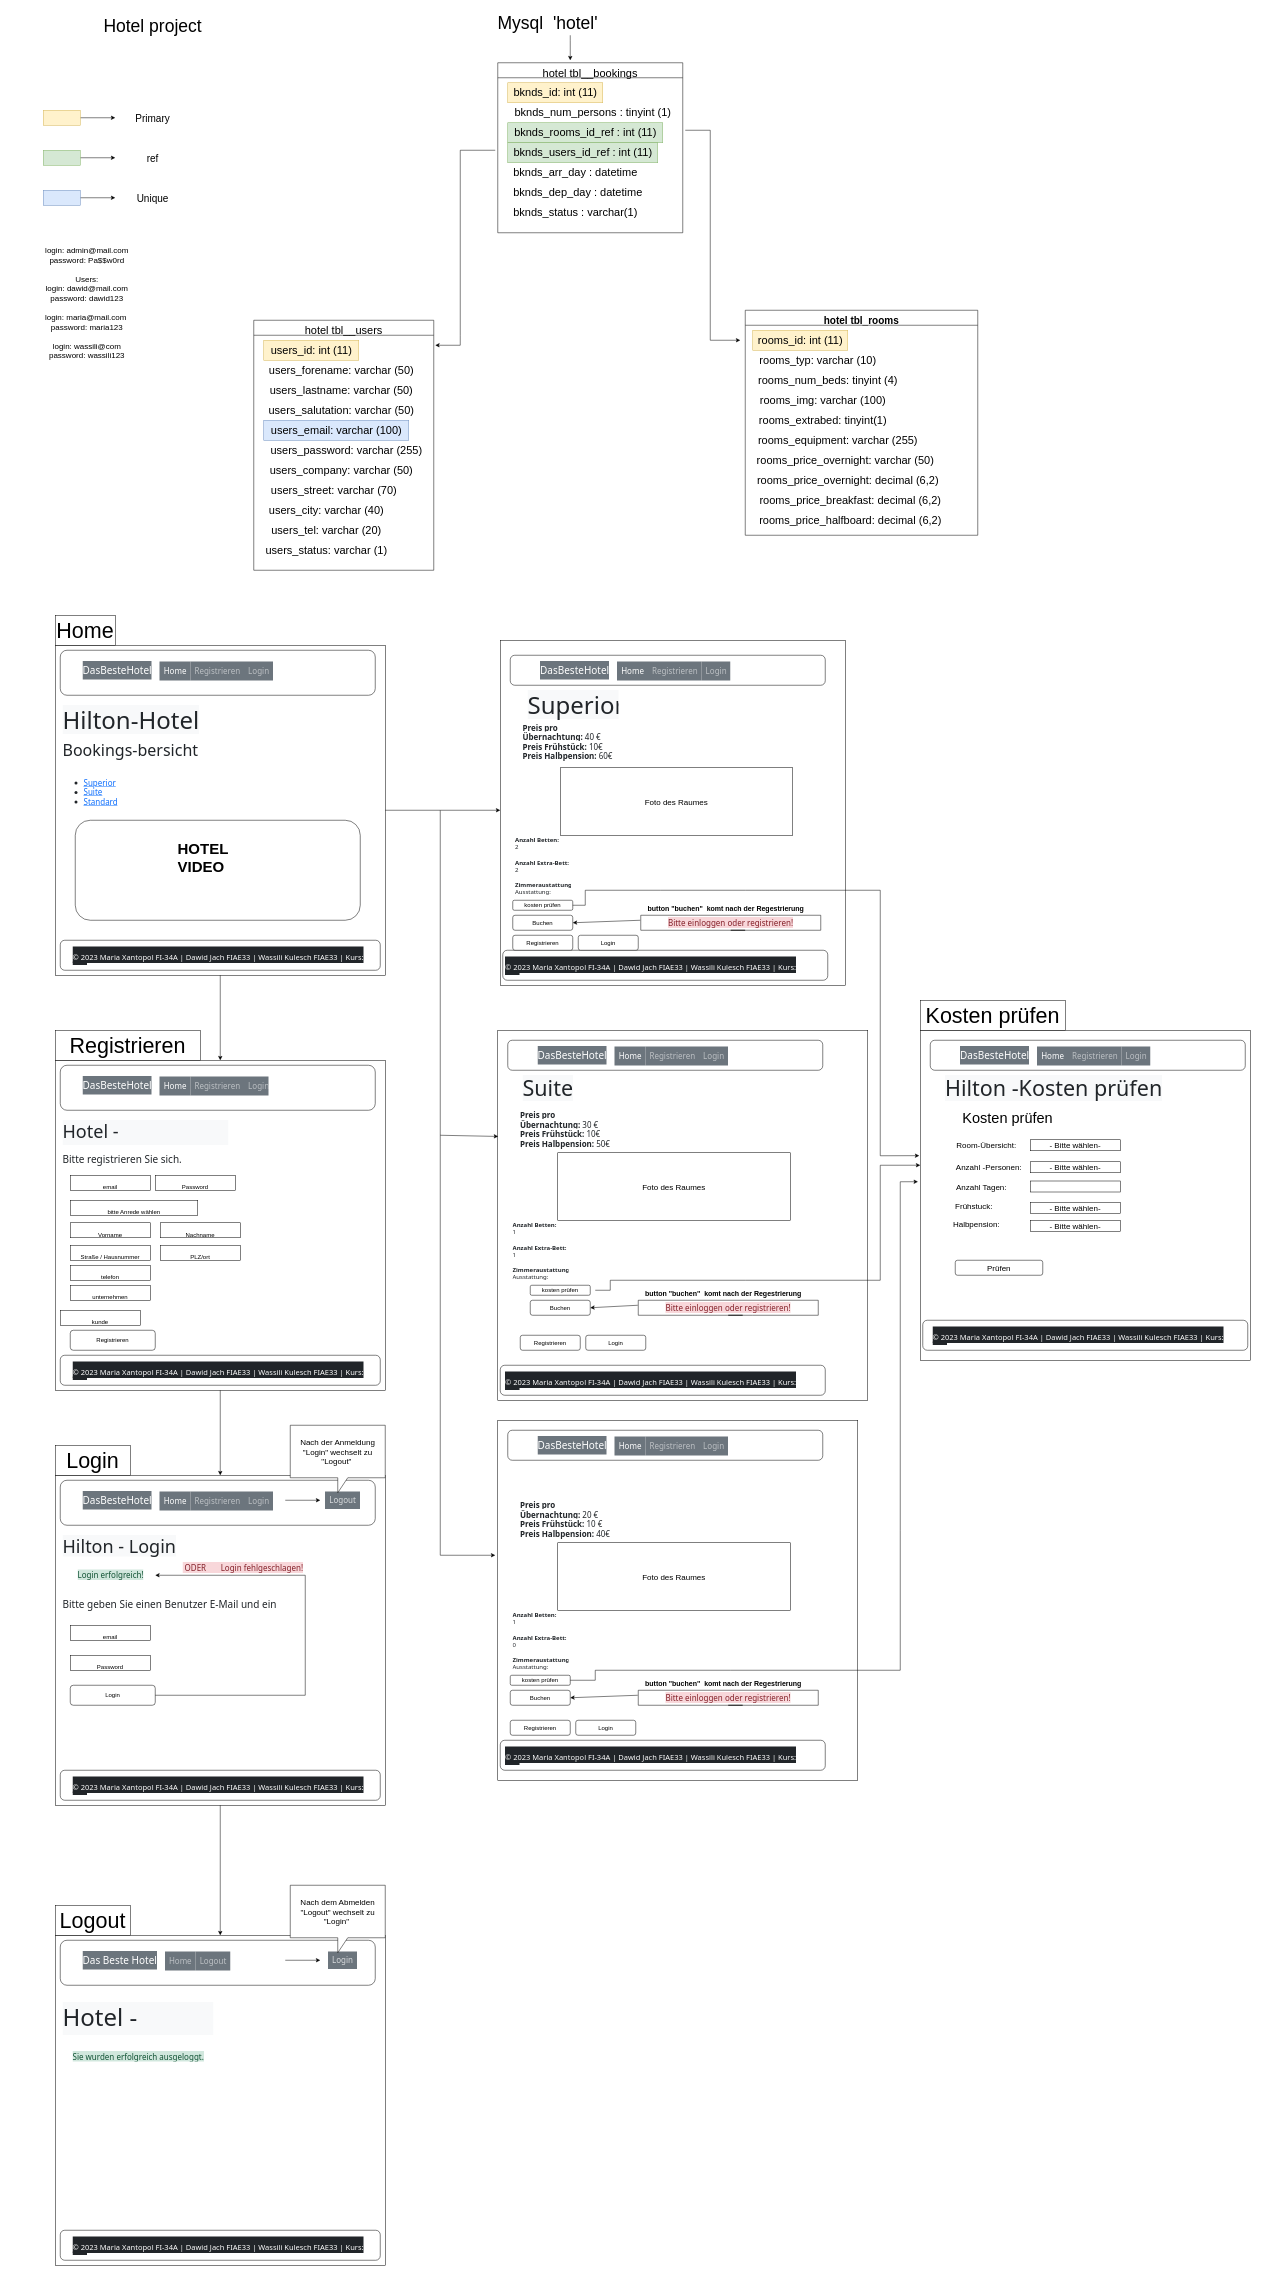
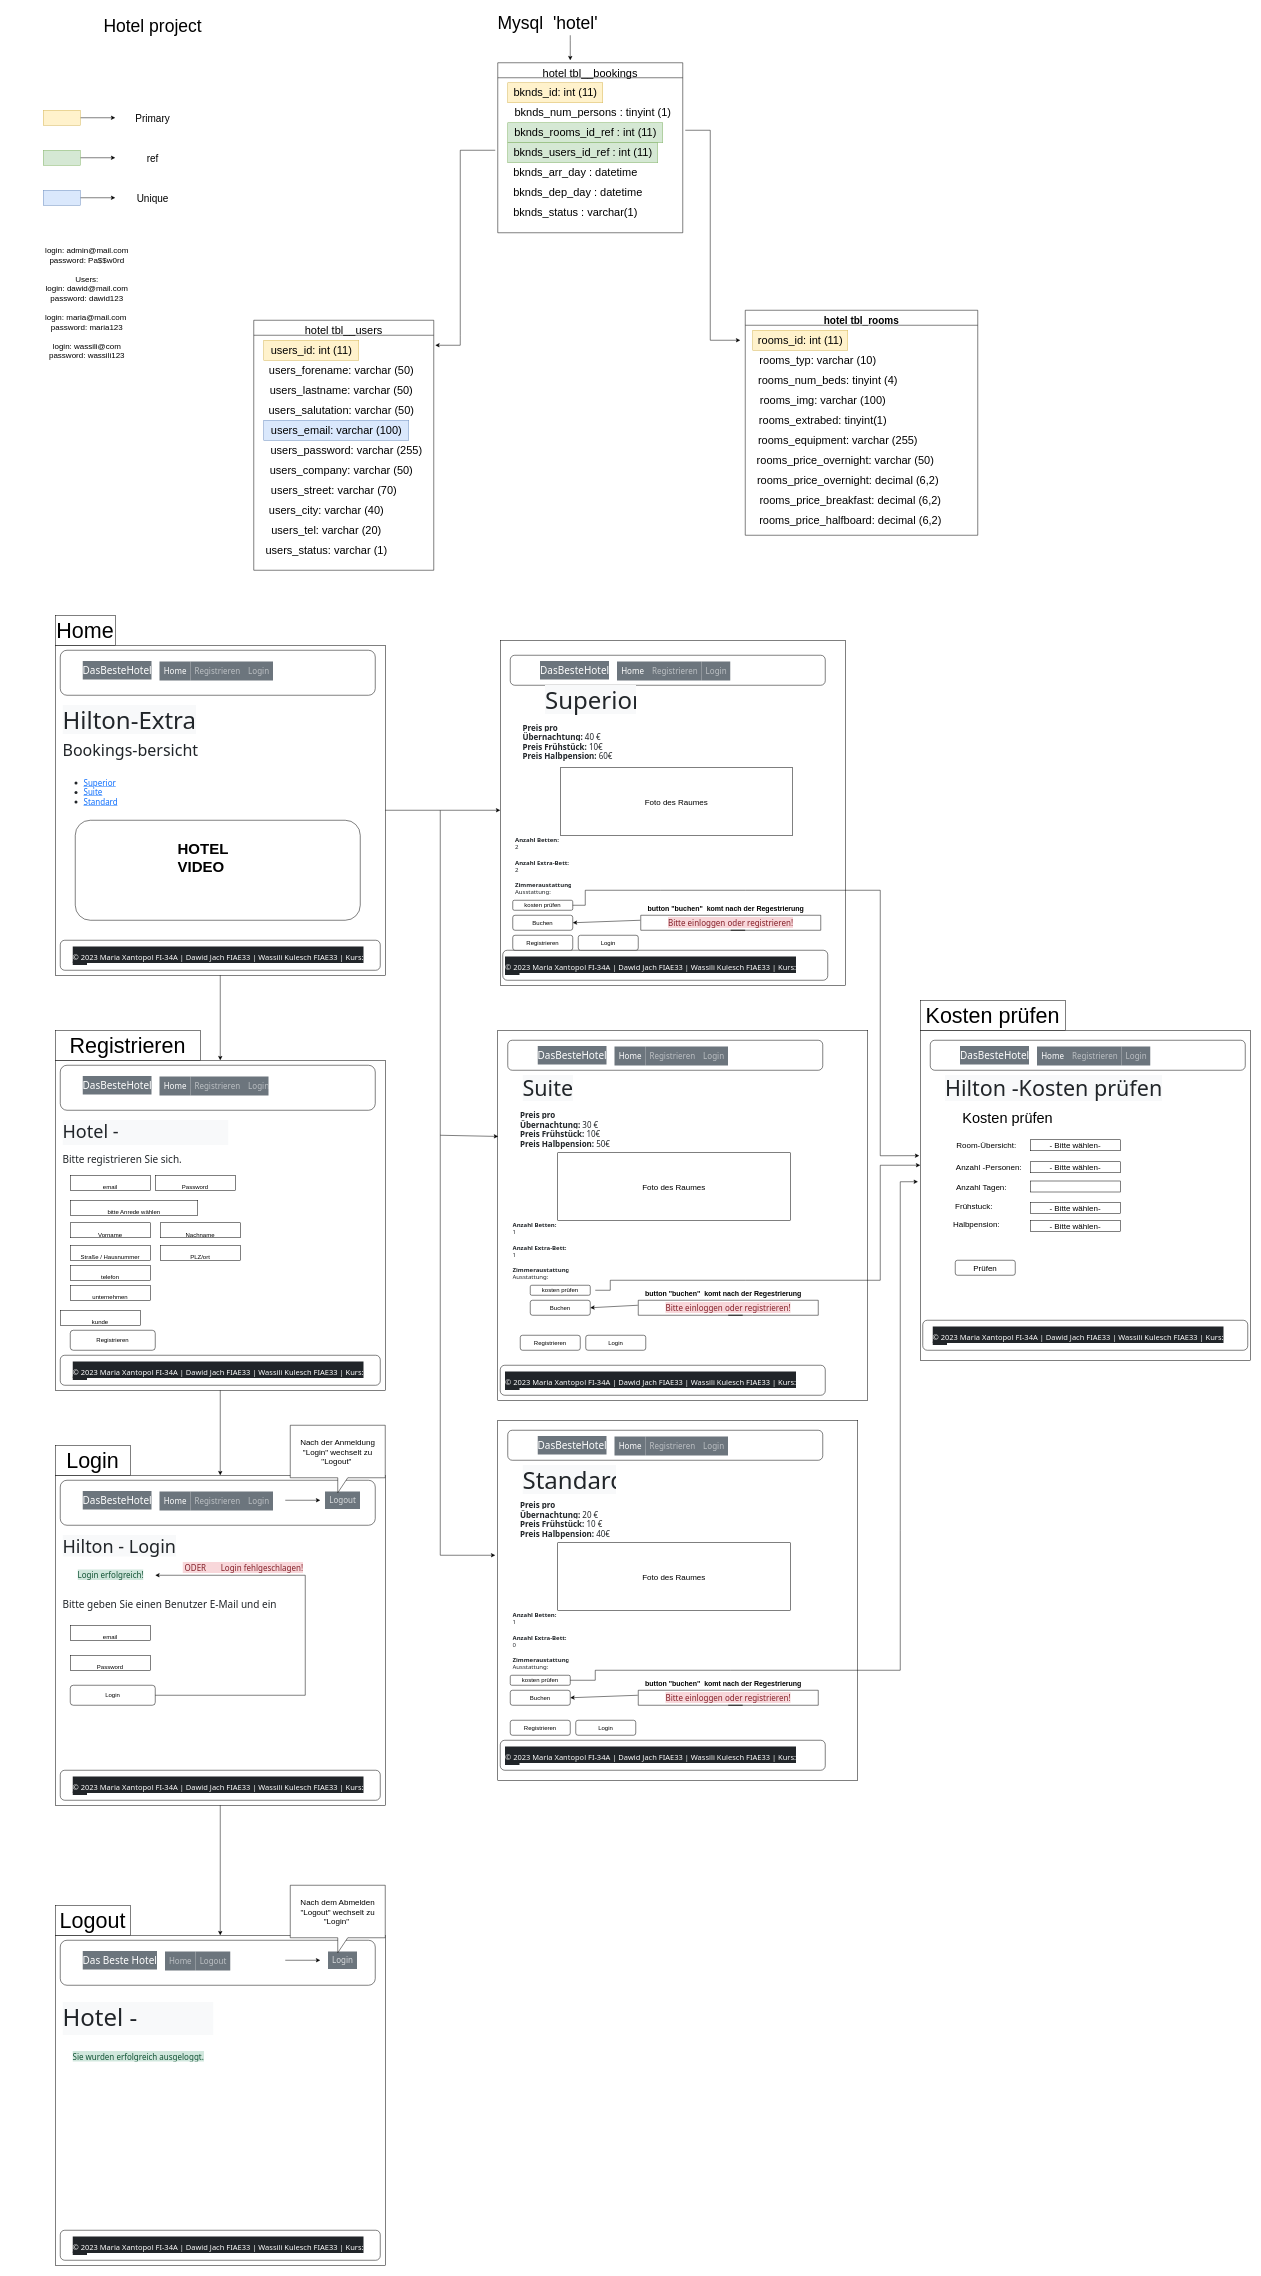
(573, 708) -> (590, 703)
(81, 709) -> (81, 709)
(999, 1268) -> (985, 1268)
none -> (569, 1485)
